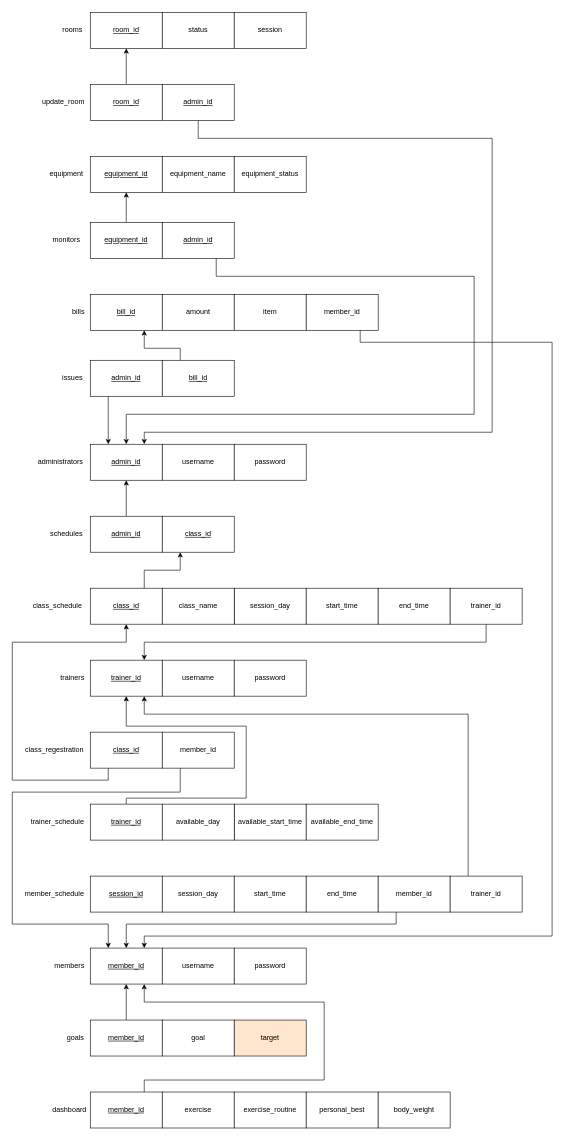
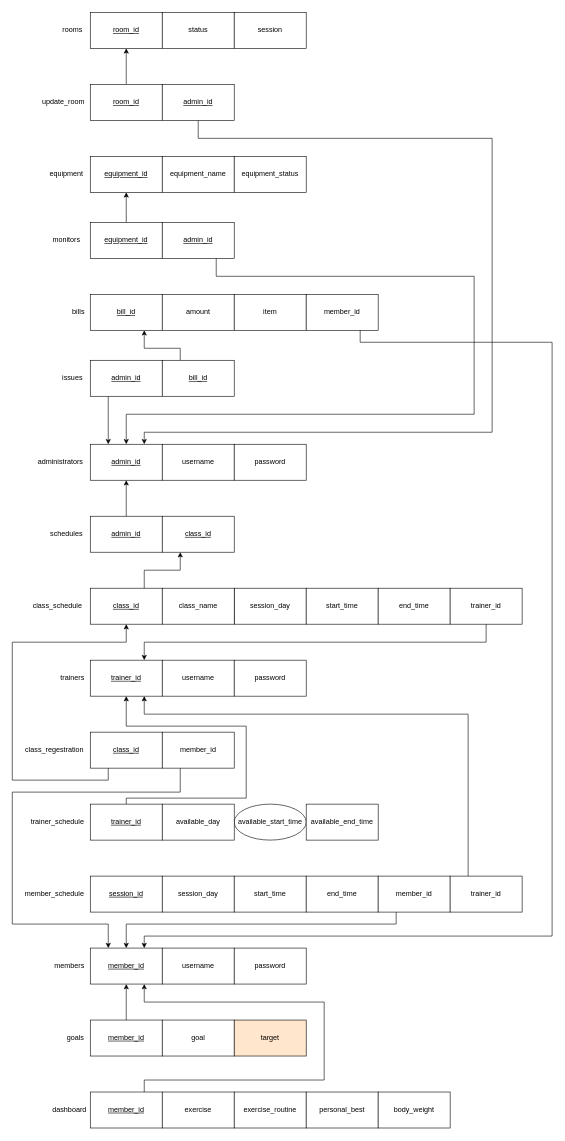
(270, 822) -> (270, 822)
